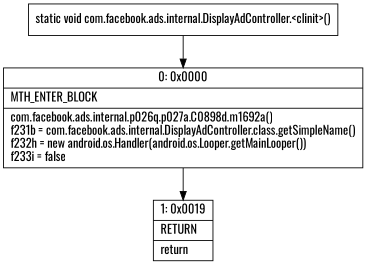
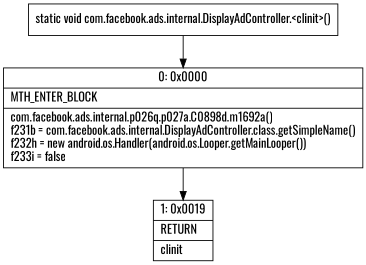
(174, 250) -> (172, 250)
